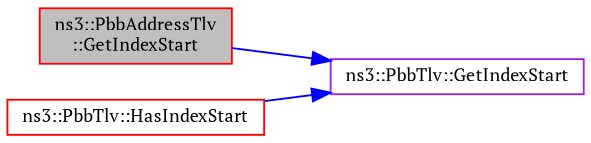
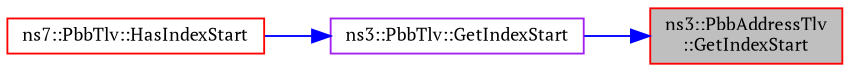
(272, 53) -> (607, 36)
(136, 117) -> (136, 36)
